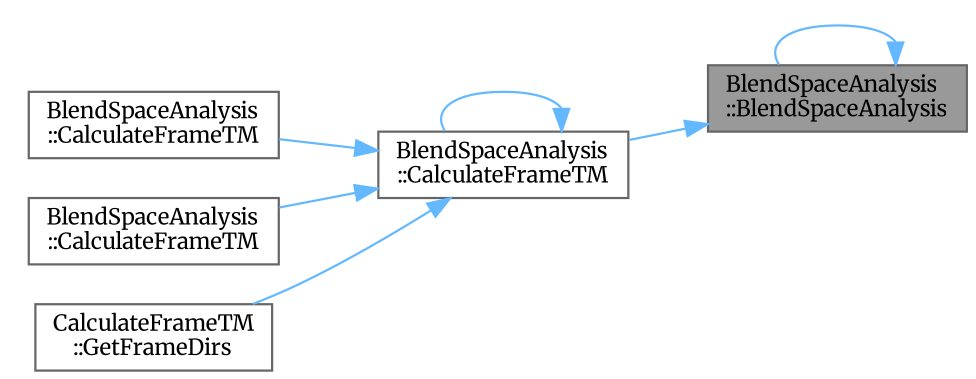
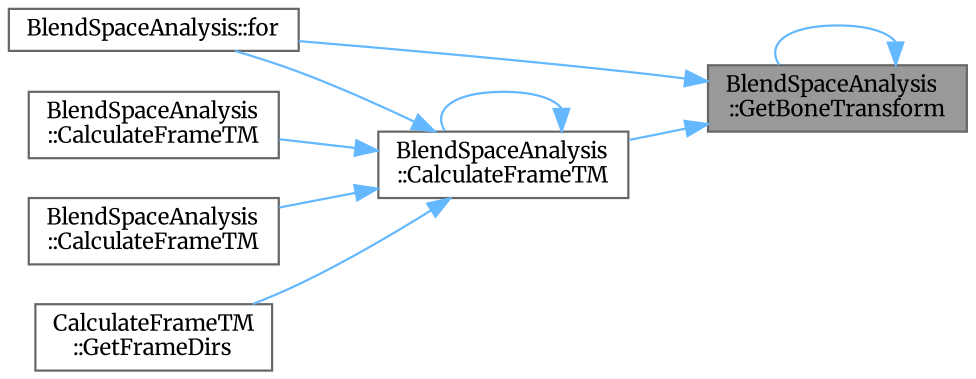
none -> (154, 30)
(837, 98) -> (837, 98)
